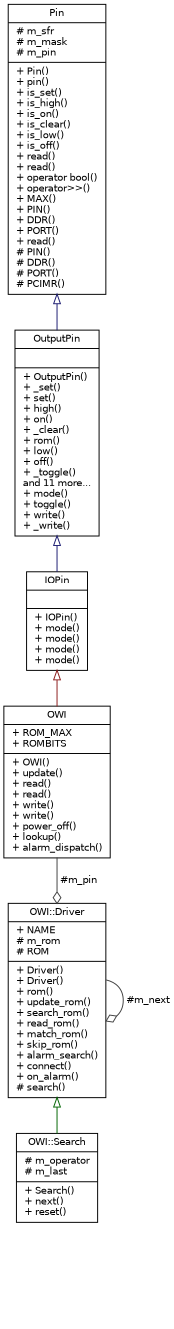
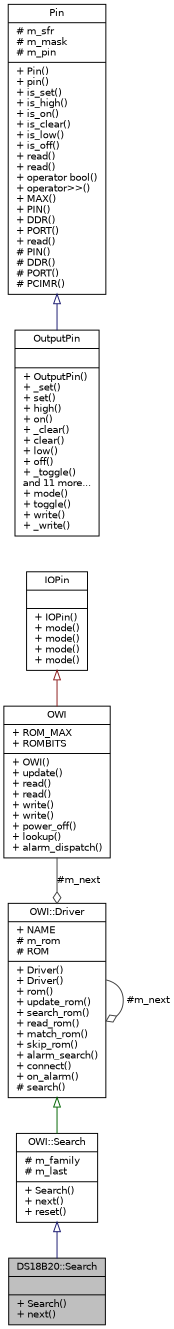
(42, 441) -> (43, 441)
(57, 559) -> none
(77, 881) -> (77, 881)
(57, 1161) -> (52, 1161)
none -> (57, 1291)
